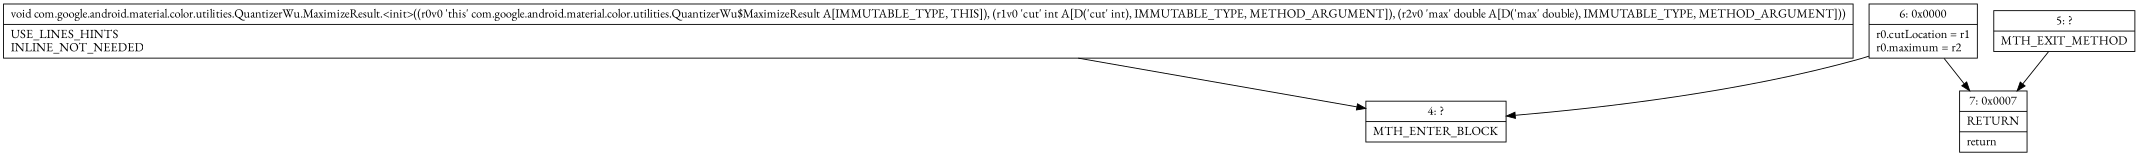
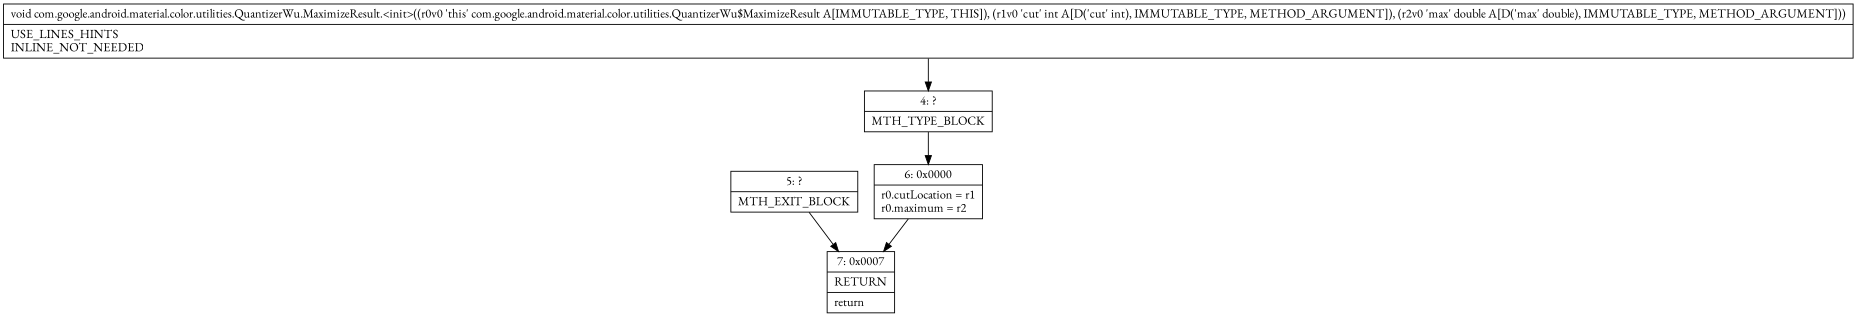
(2064, 41) -> (794, 201)
(1694, 94) -> (928, 144)
(1436, 131) -> (928, 121)
